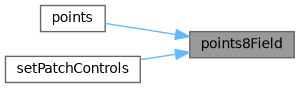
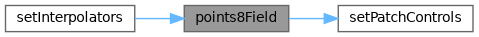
(73, 19) -> (70, 19)
(158, 57) -> (307, 19)
